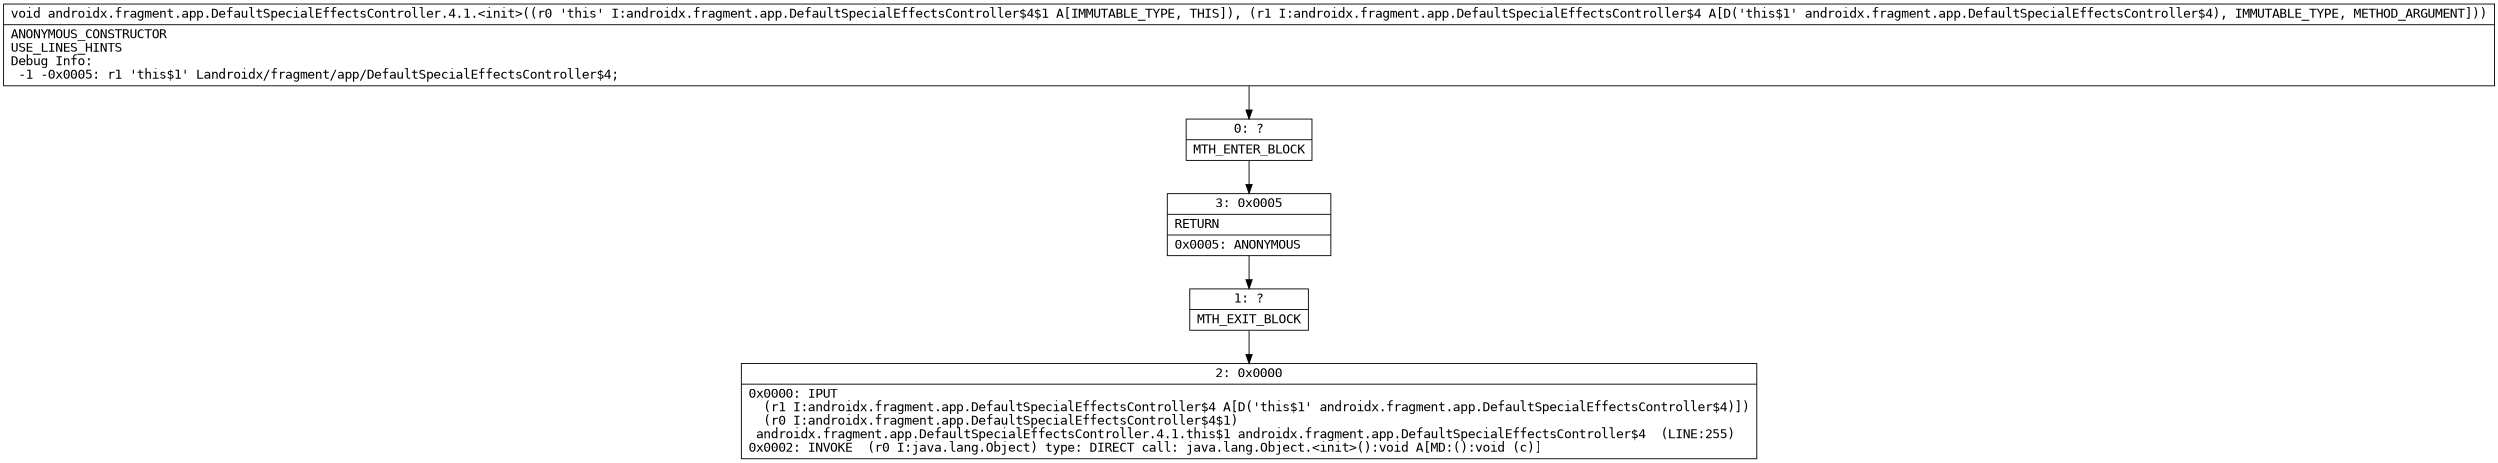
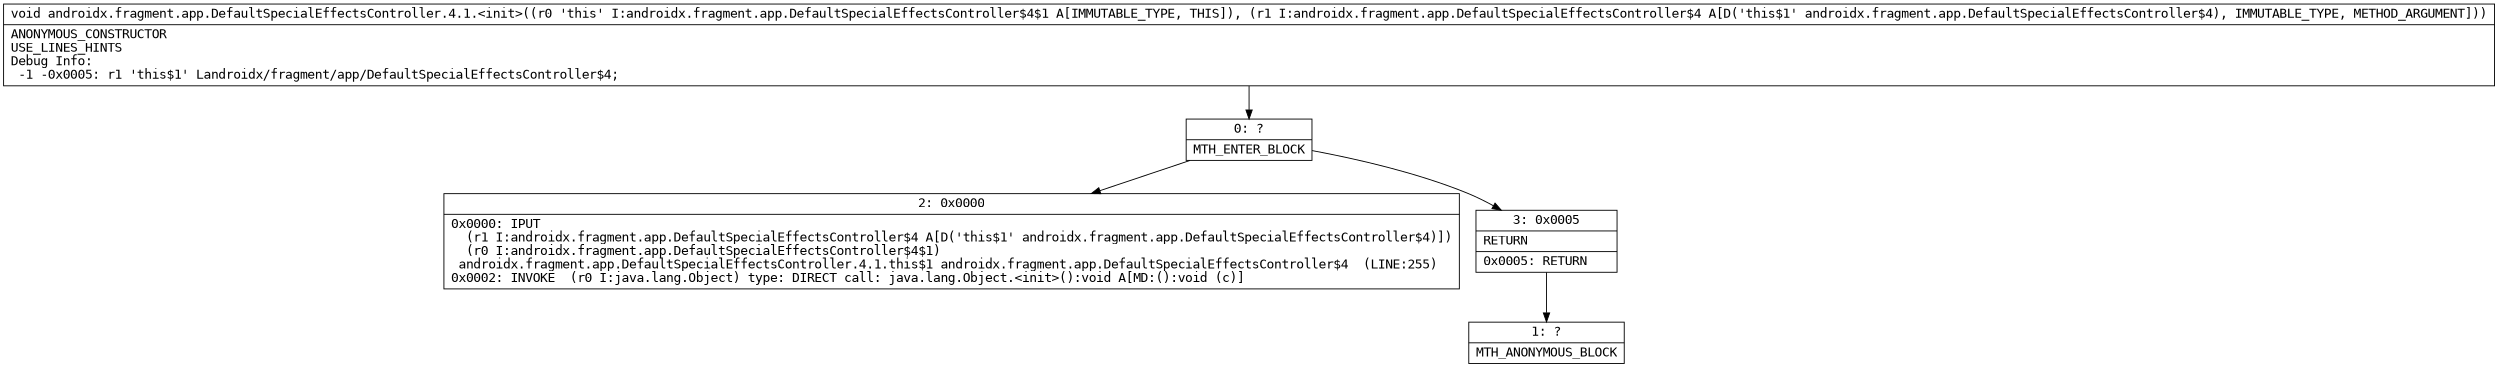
(1249, 245) -> (1547, 261)
(1249, 319) -> (1547, 353)
(1249, 342) -> (1145, 176)
